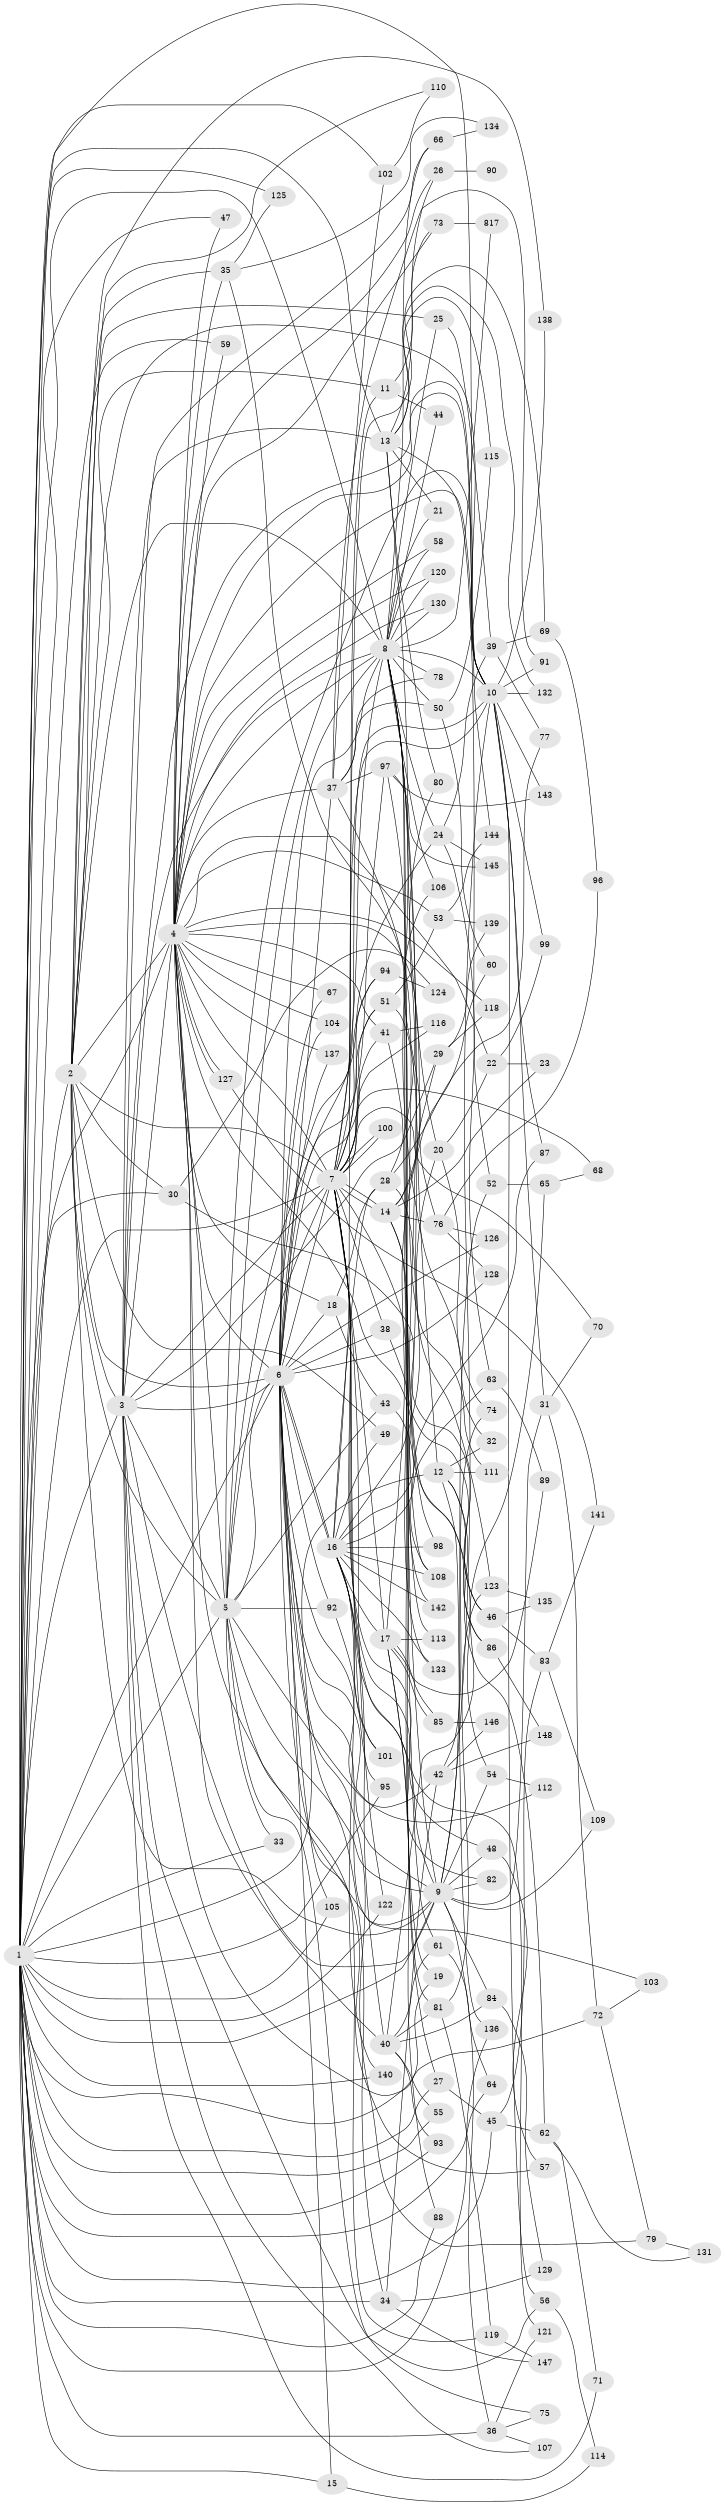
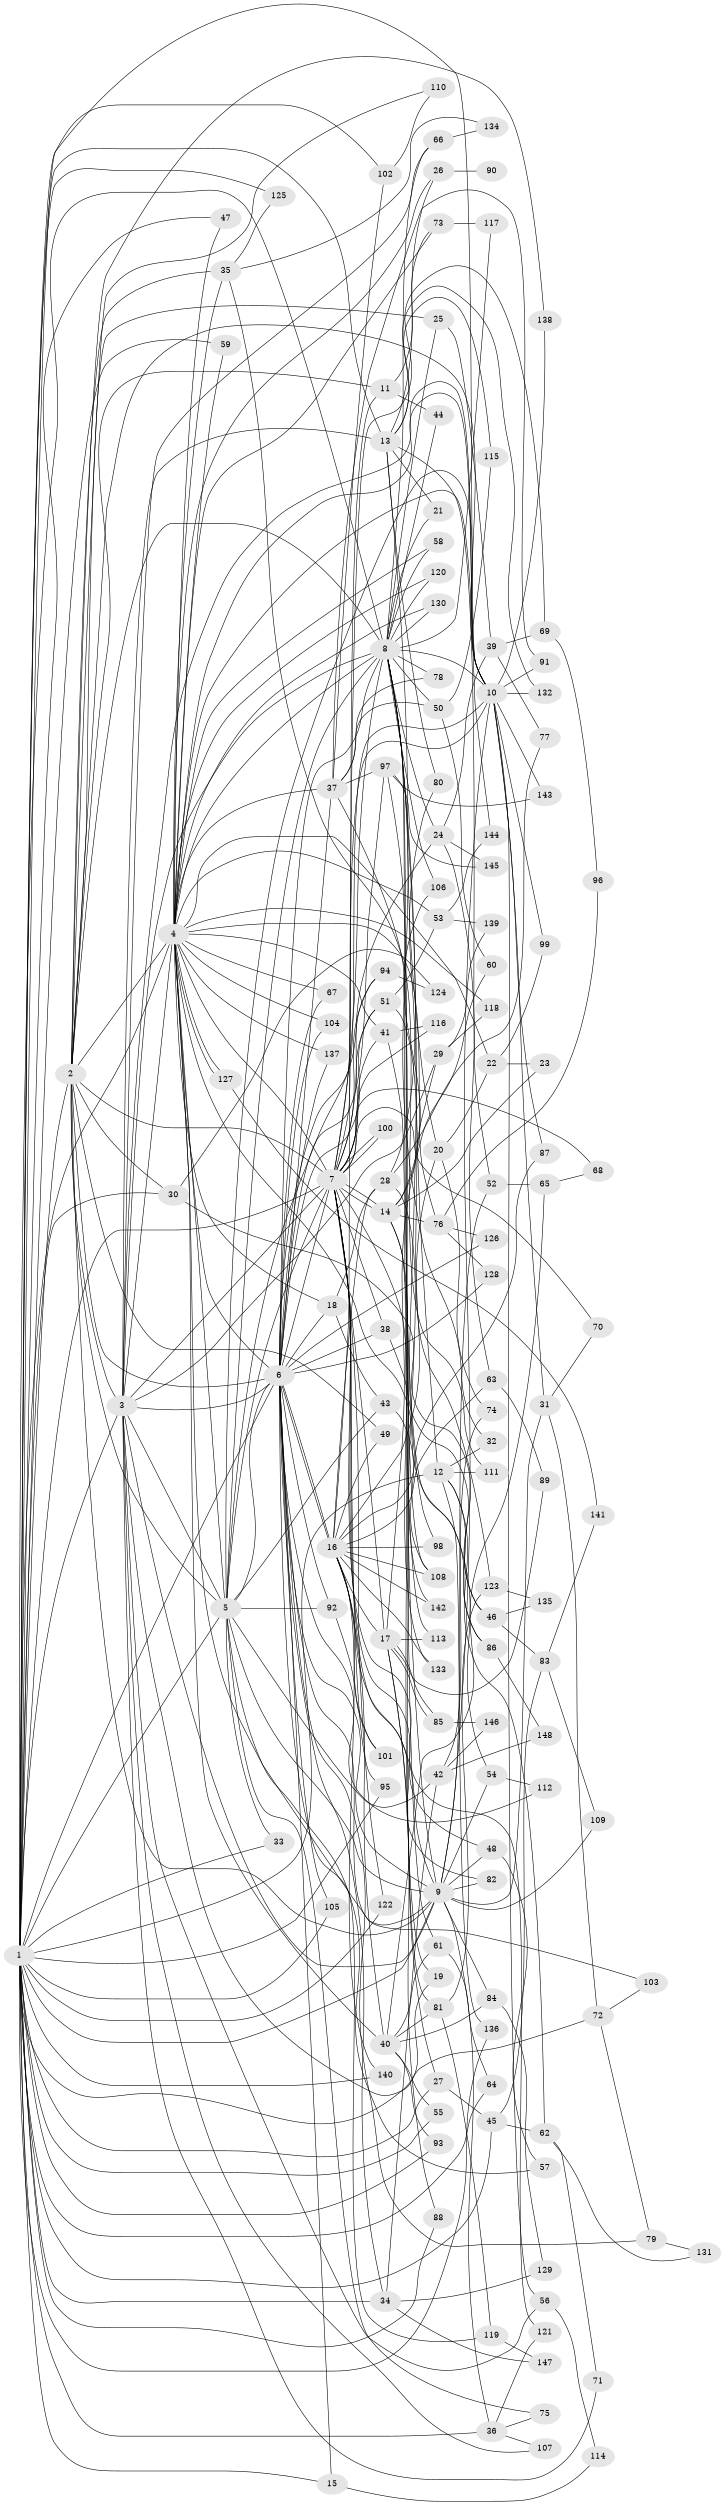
(492, 224) -> (492, 224)
